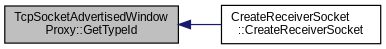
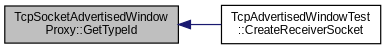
(301, 25) -> (301, 25)
